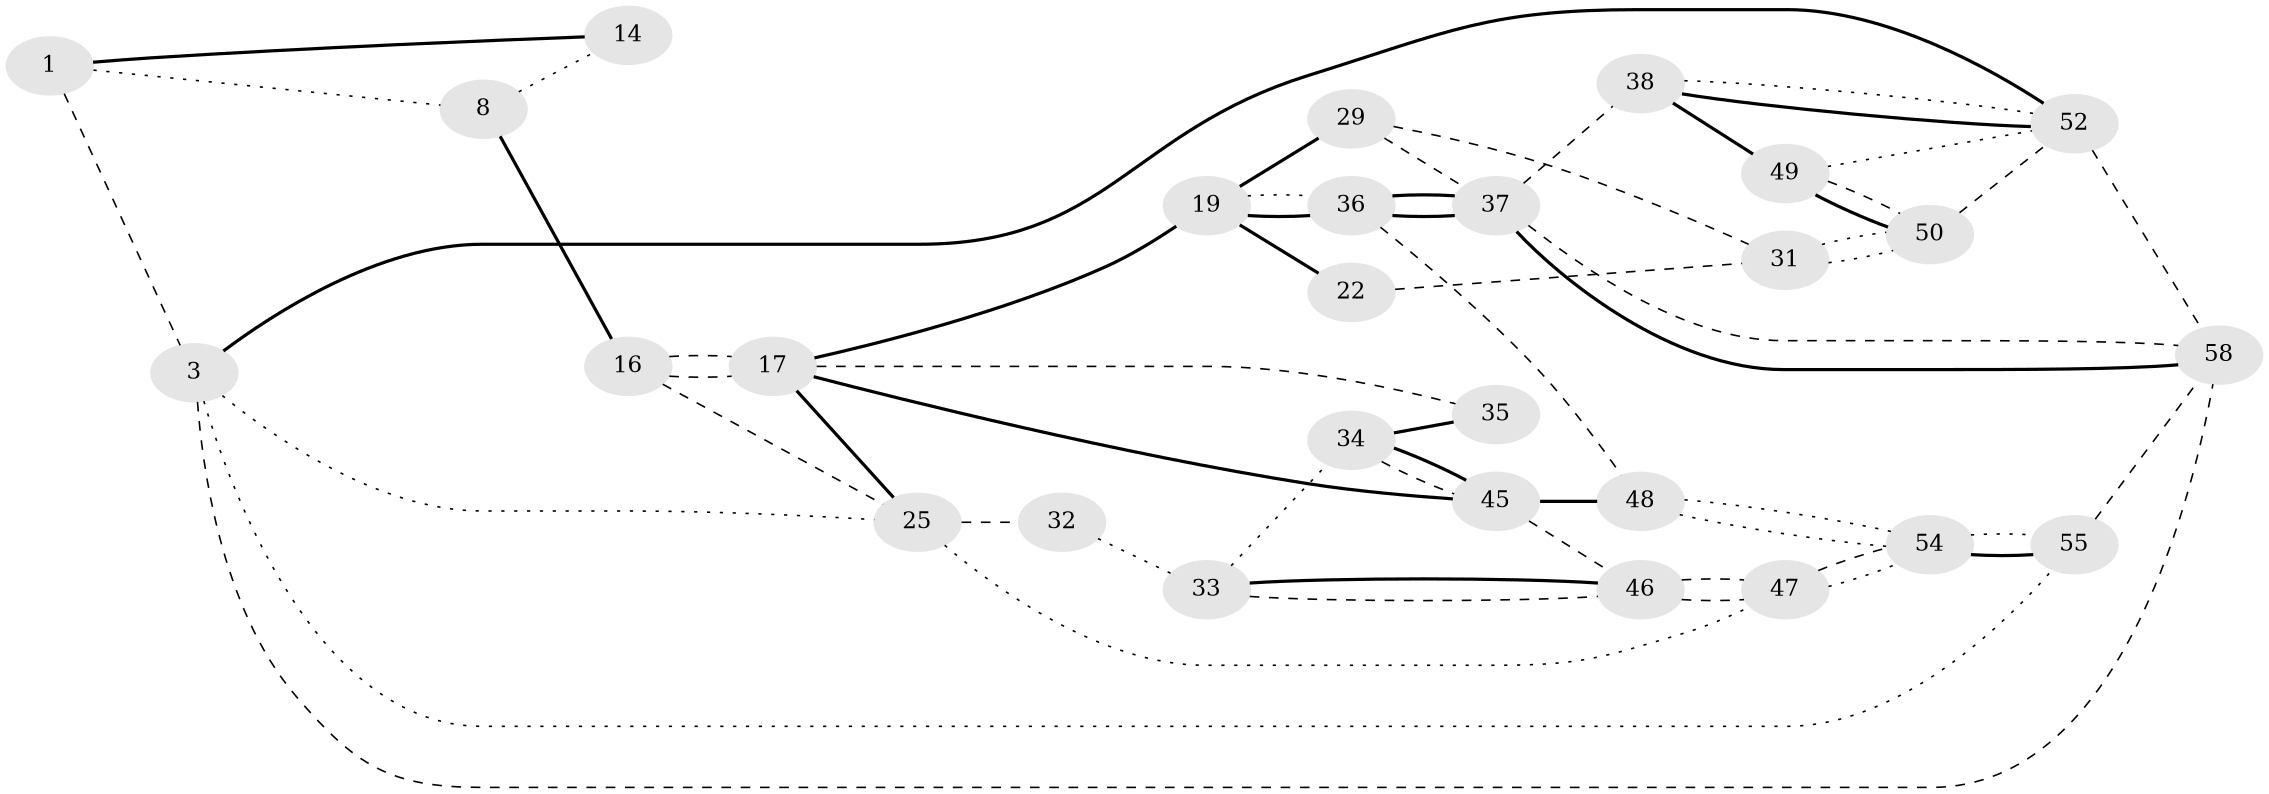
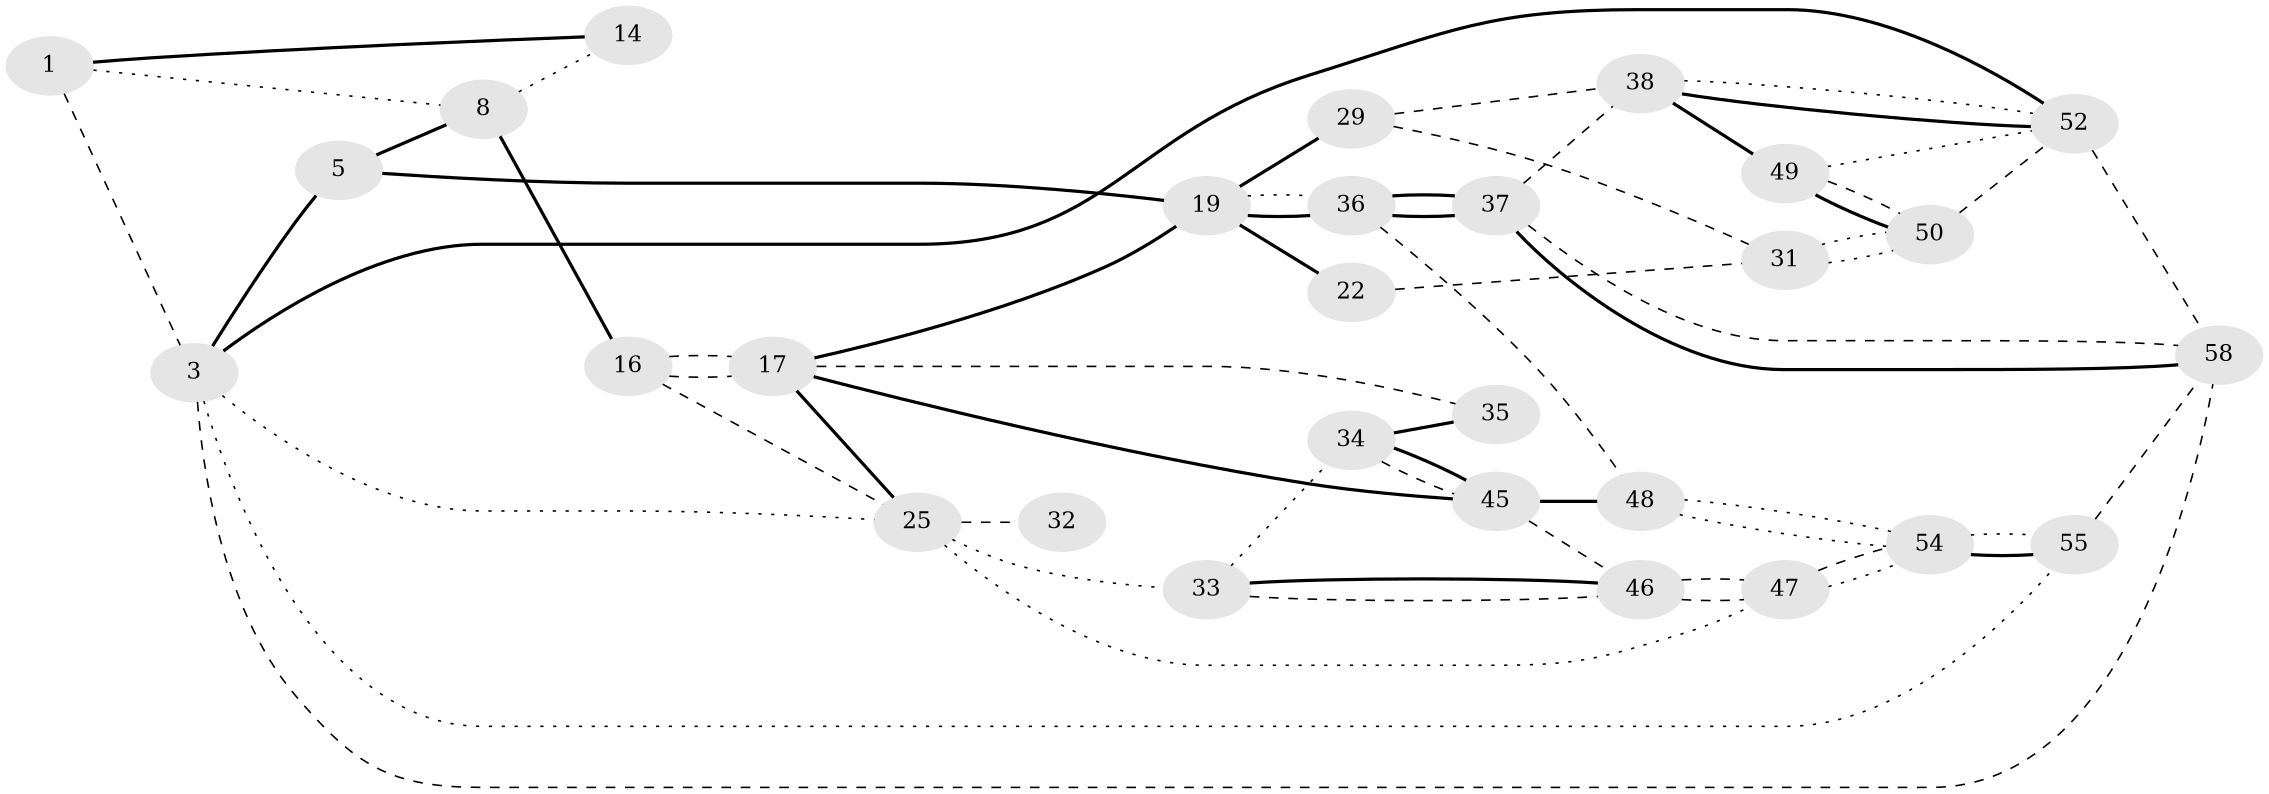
(1424, 162) -> (1496, 101)
none -> (339, 170)
(1134, 556) -> (1055, 574)
